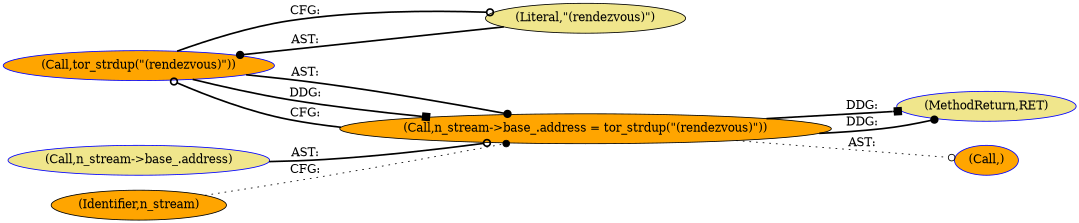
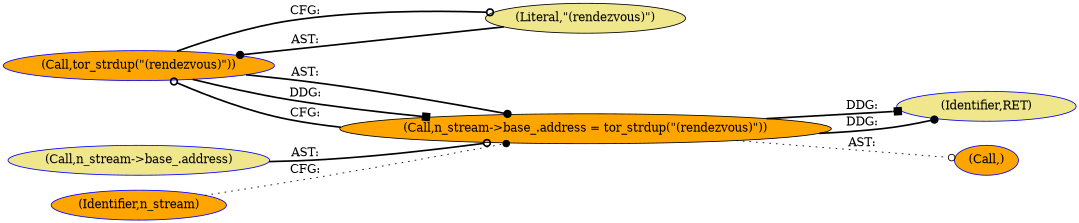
(986, 106) -> (986, 106)
(139, 205) -> (139, 205)
